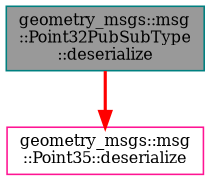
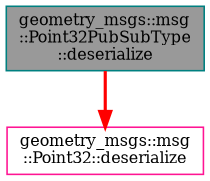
(105, 151) -> (105, 151)
